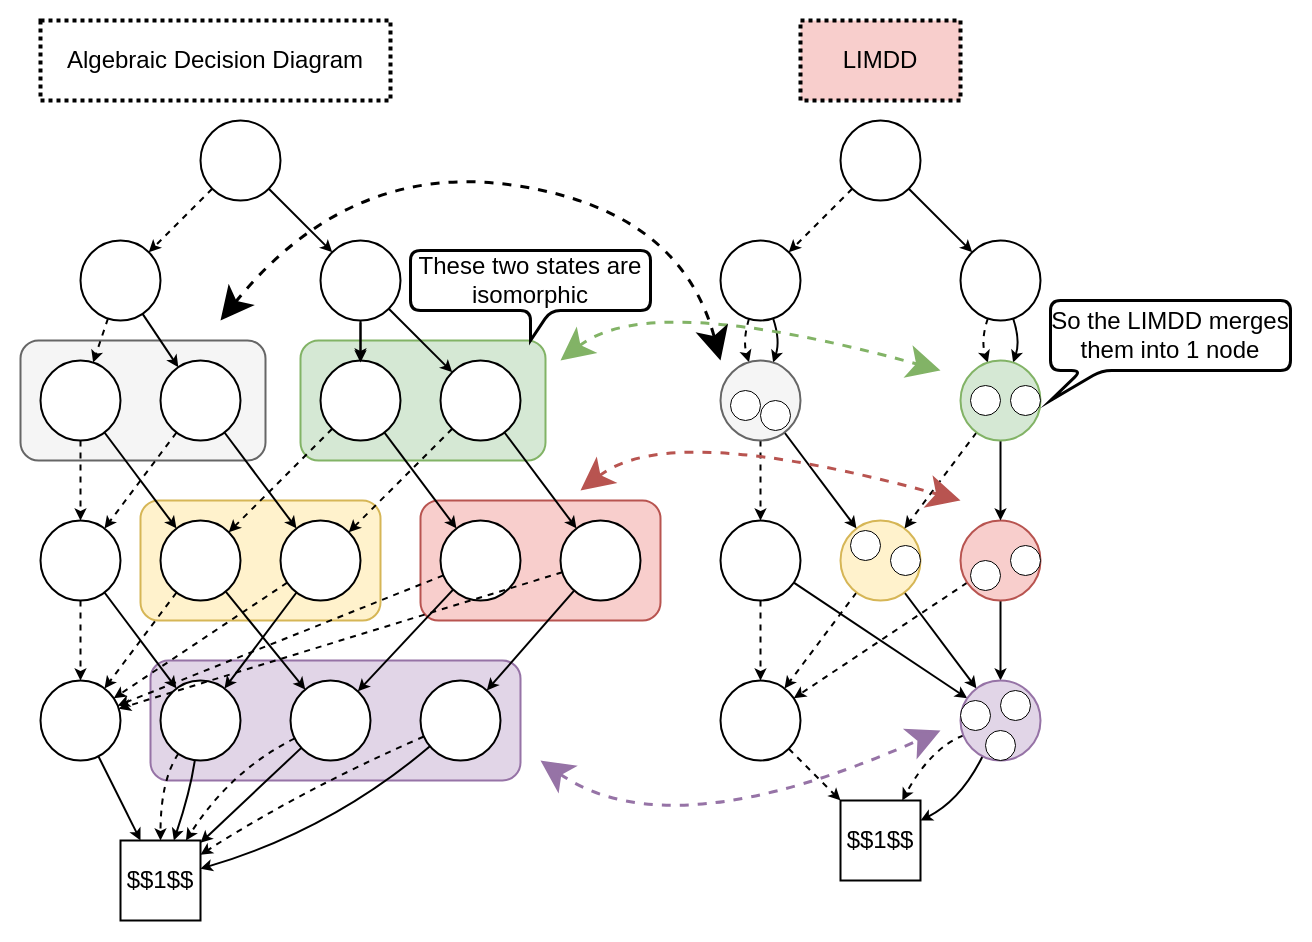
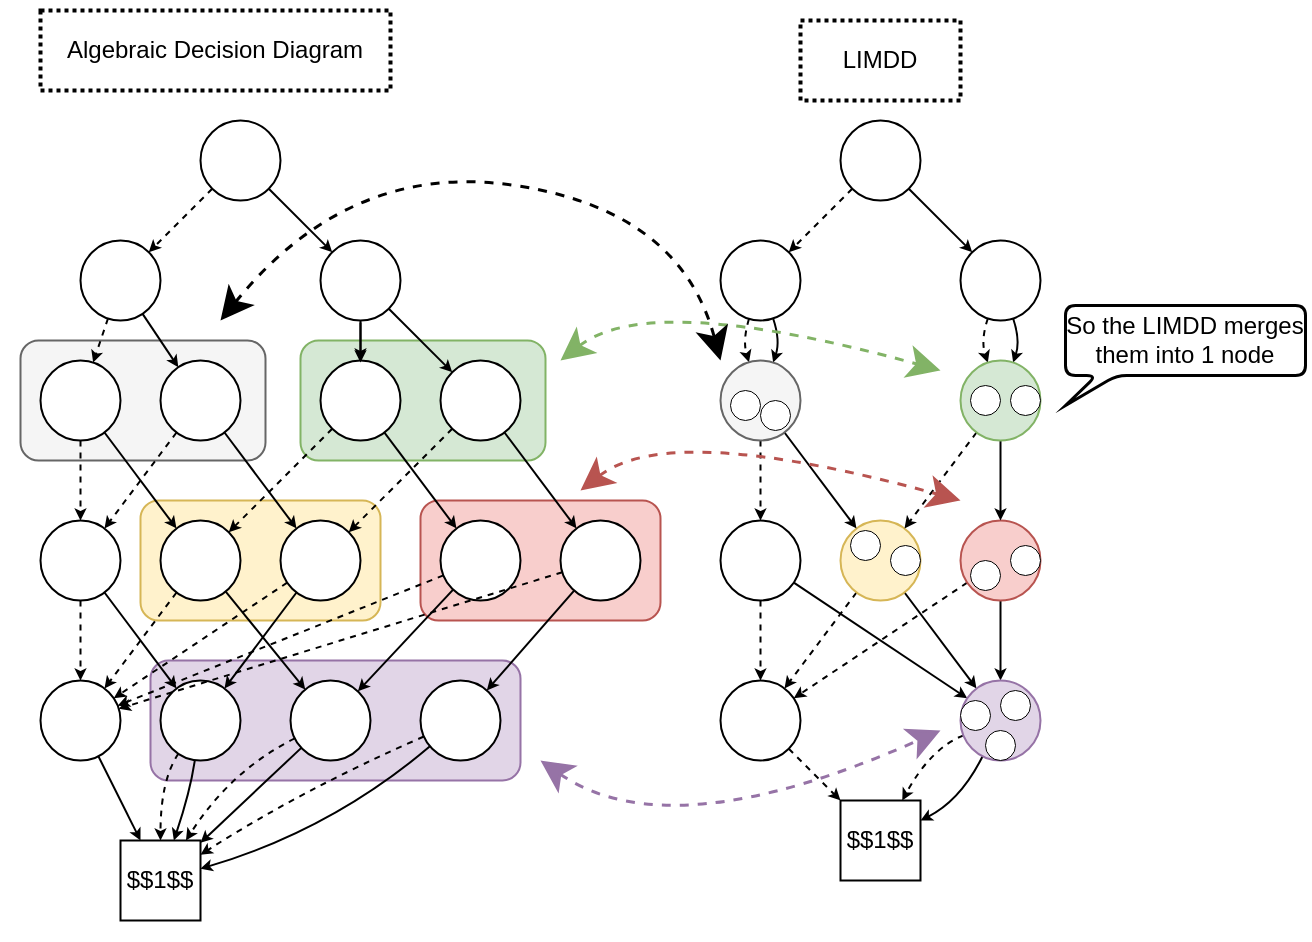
(216, 61) -> (216, 51)
(881, 61) -> (881, 61)
(531, 296) -> none
(1171, 351) -> (1186, 356)
